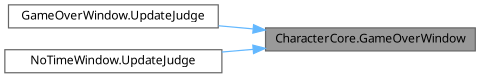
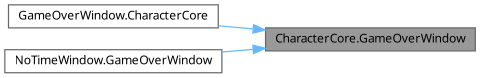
(113, 16) -> (113, 16)
(113, 61) -> (113, 61)
